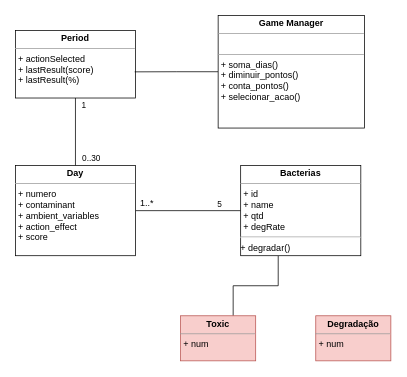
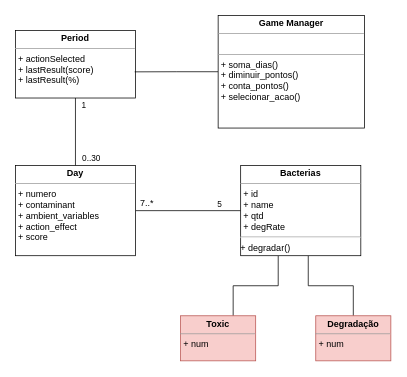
(147, 203) -> (147, 203)
none -> (330, 285)
